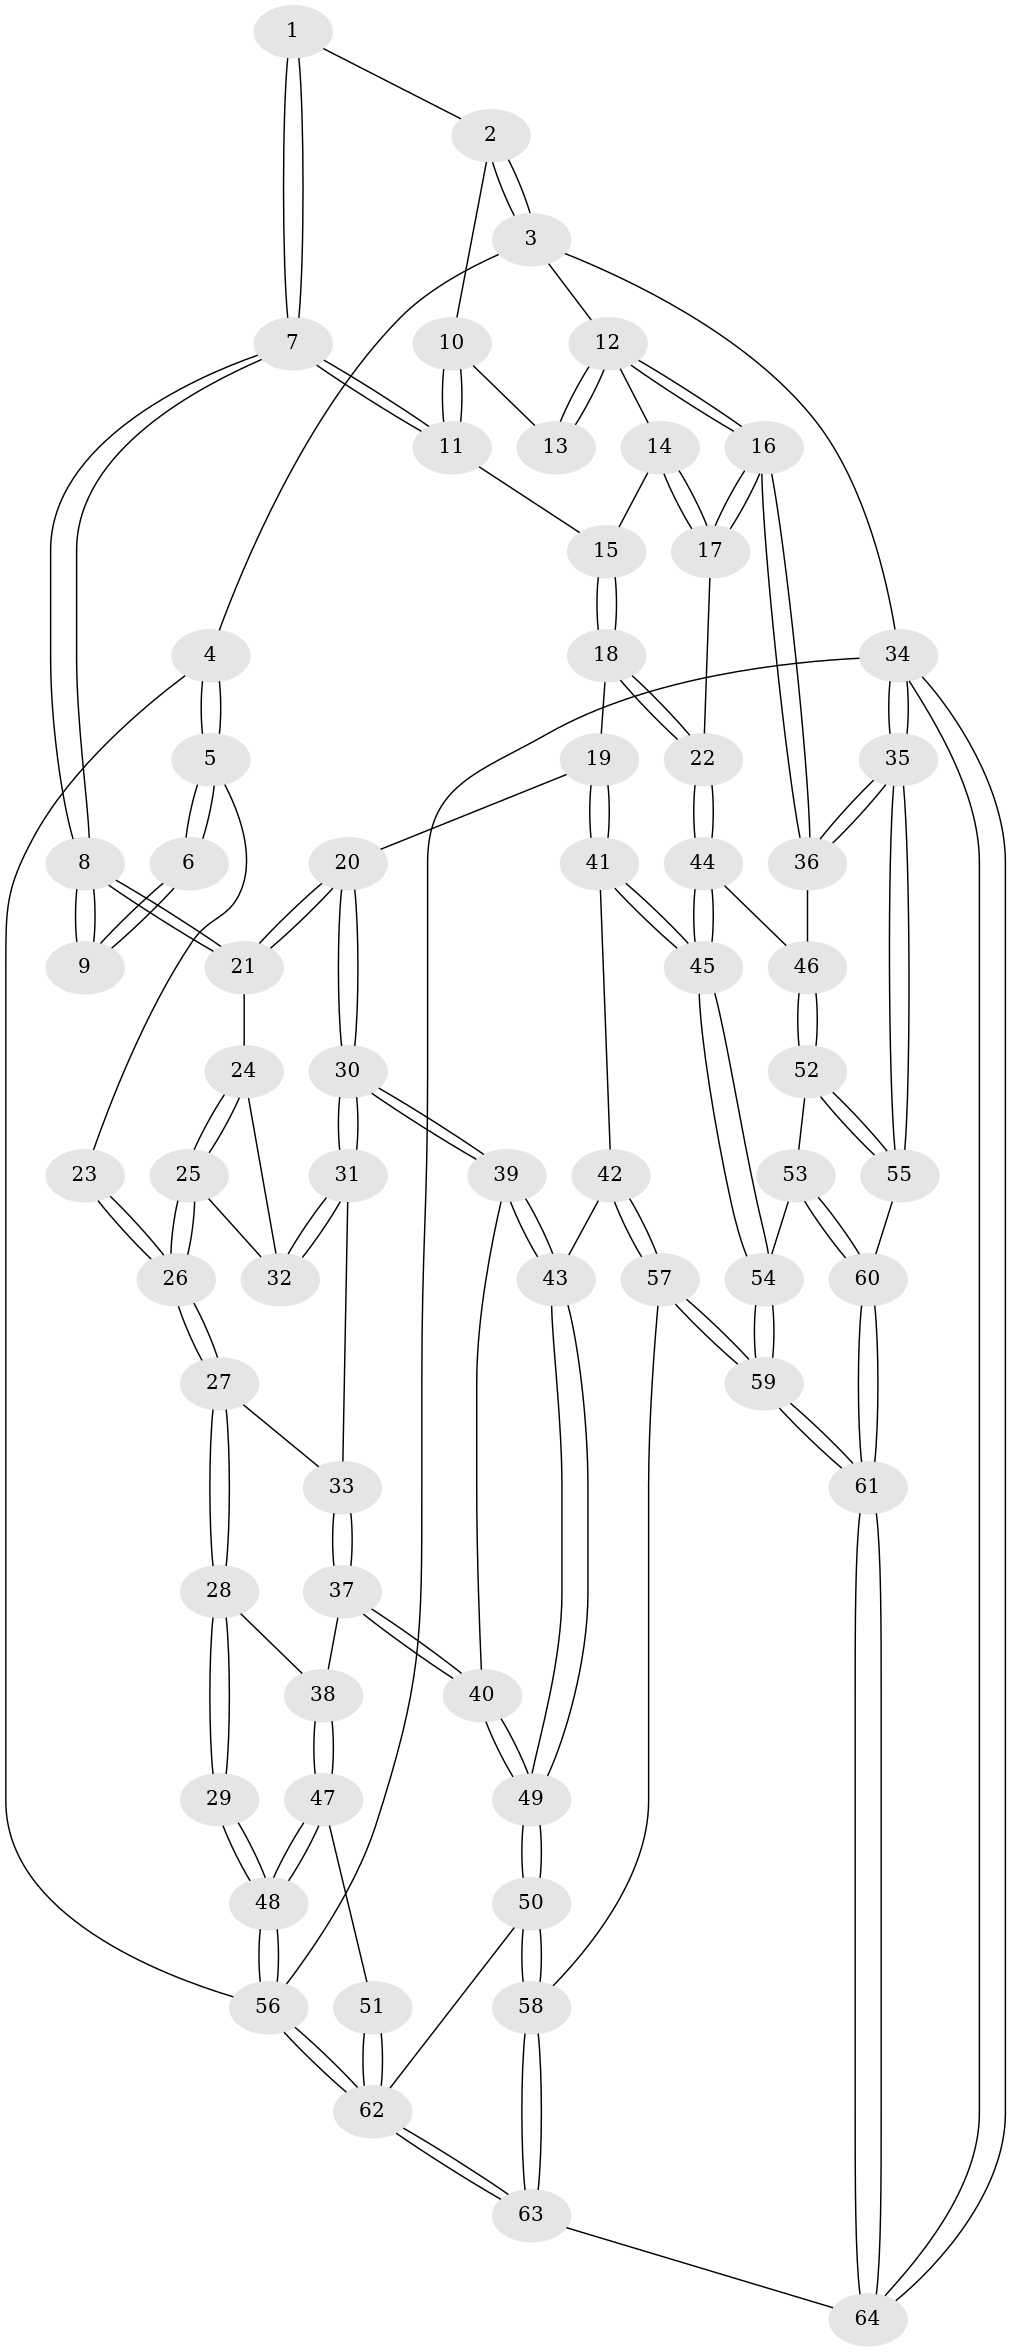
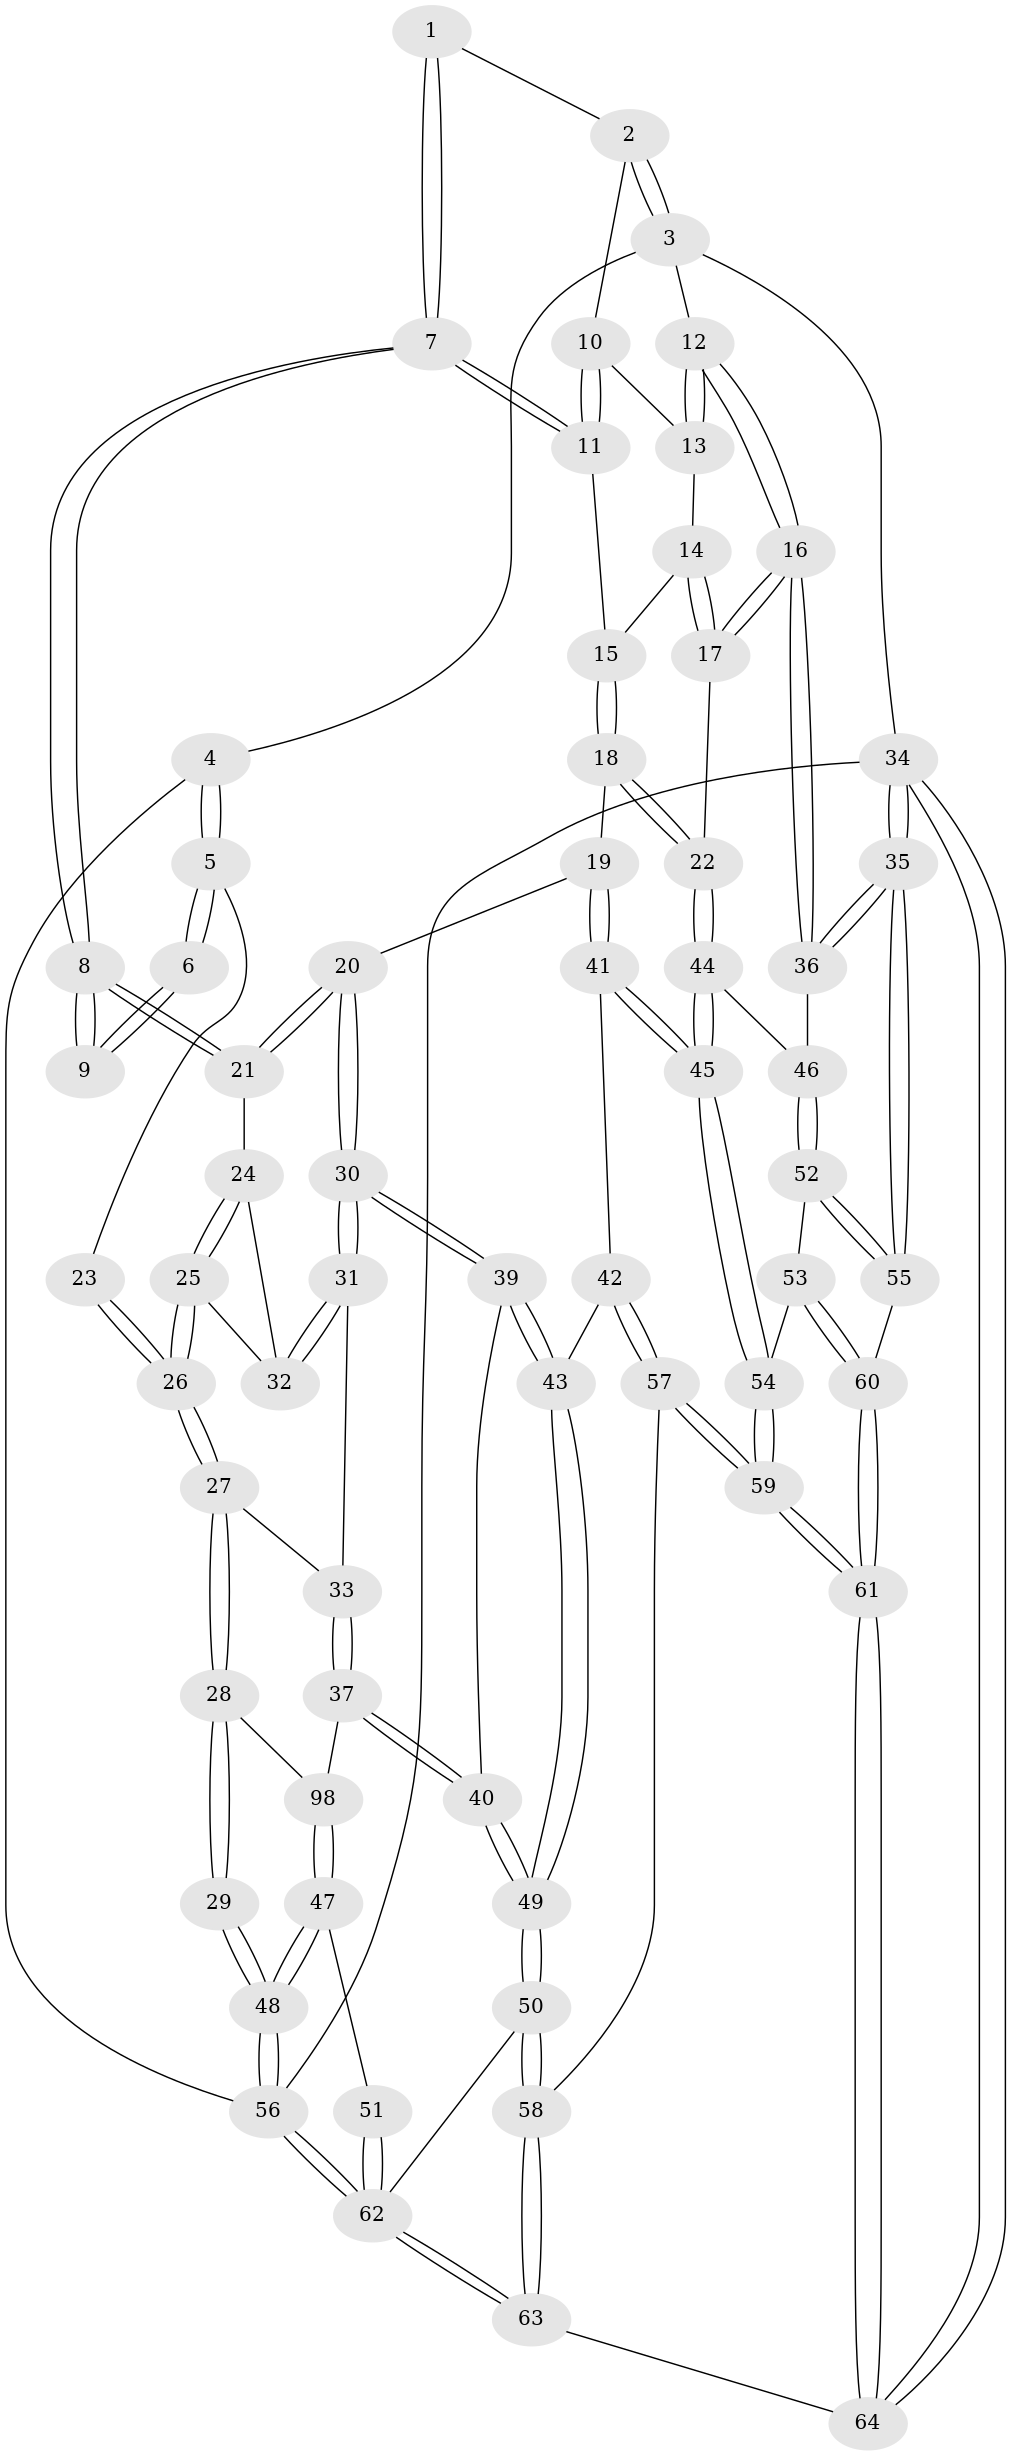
(634, 396) -> (693, 500)
(324, 1696) -> (324, 1800)
